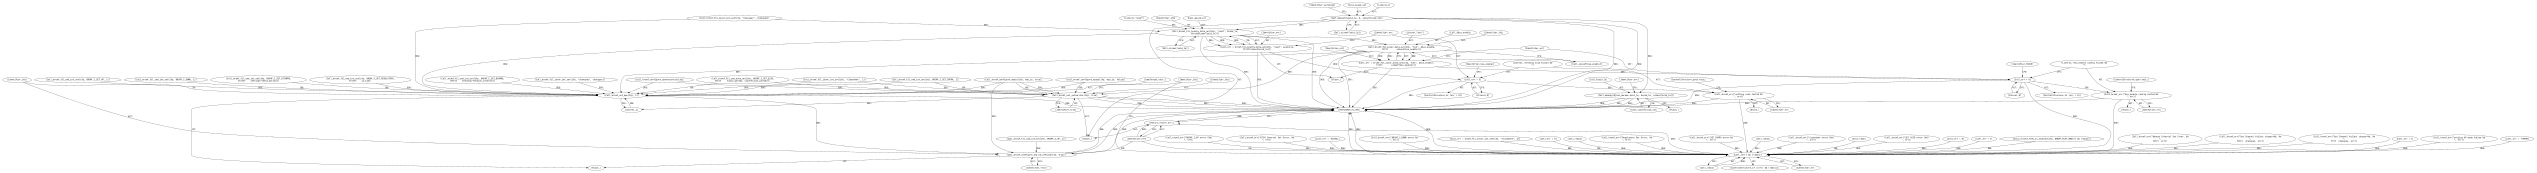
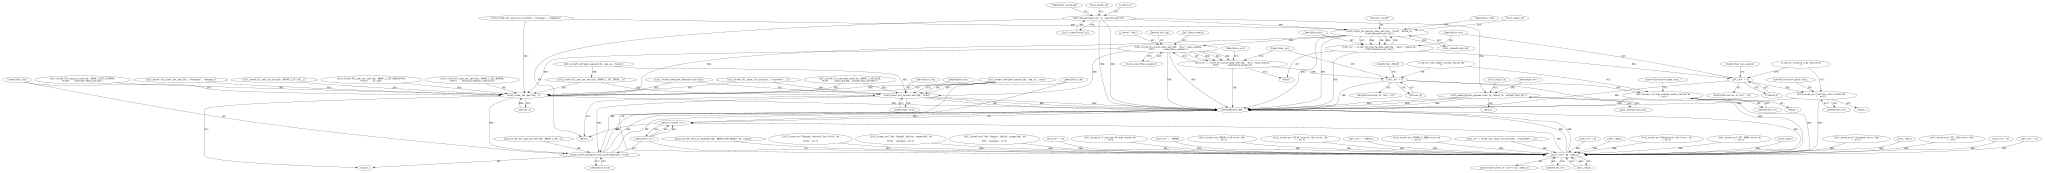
(166, 80) -> none
(866, 93) -> (592, 71)
(844, 103) -> (700, 101)
